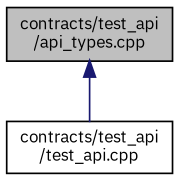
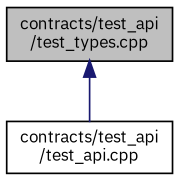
(90, 34) -> (90, 34)
